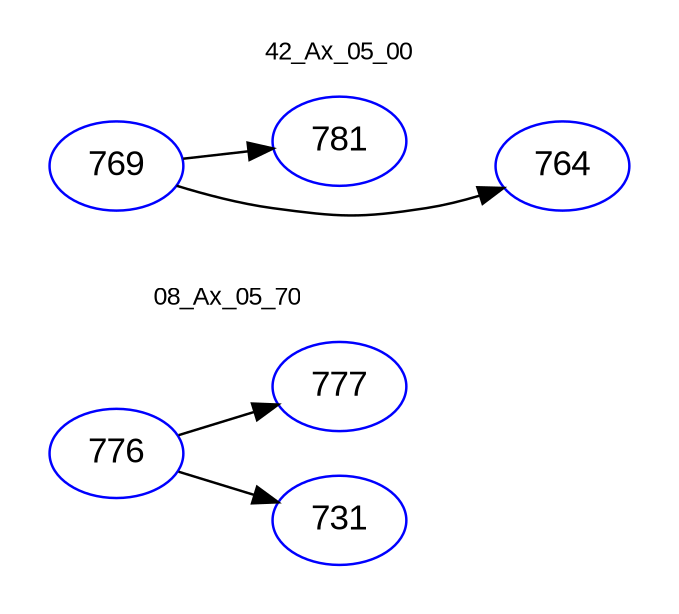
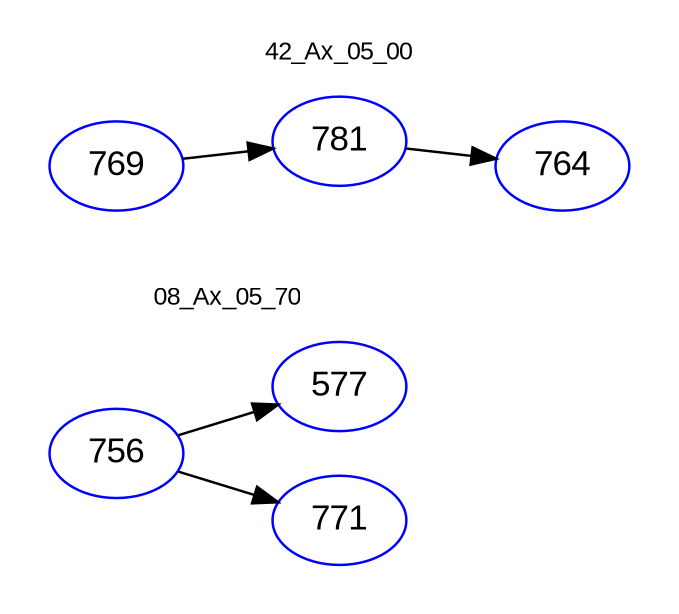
(327, 214) -> (439, 152)
(339, 387) -> (339, 387)
(116, 453) -> (116, 453)
(339, 520) -> (339, 520)
